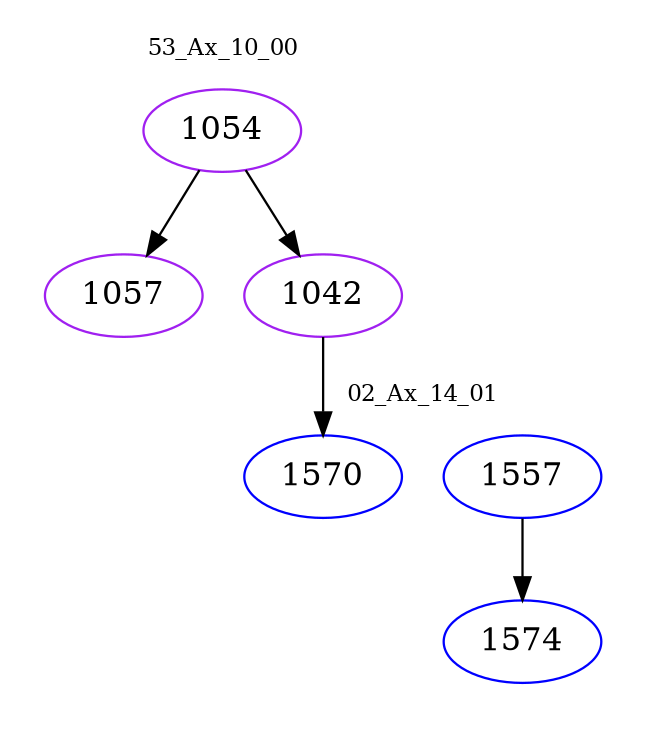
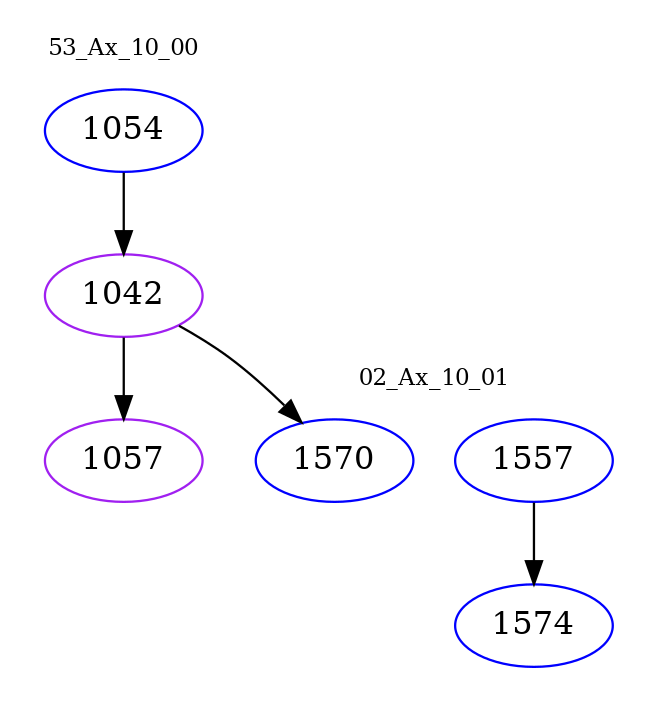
(222, 131) -> (124, 131)
(179, 203) -> (124, 367)
(423, 395) -> (434, 379)
